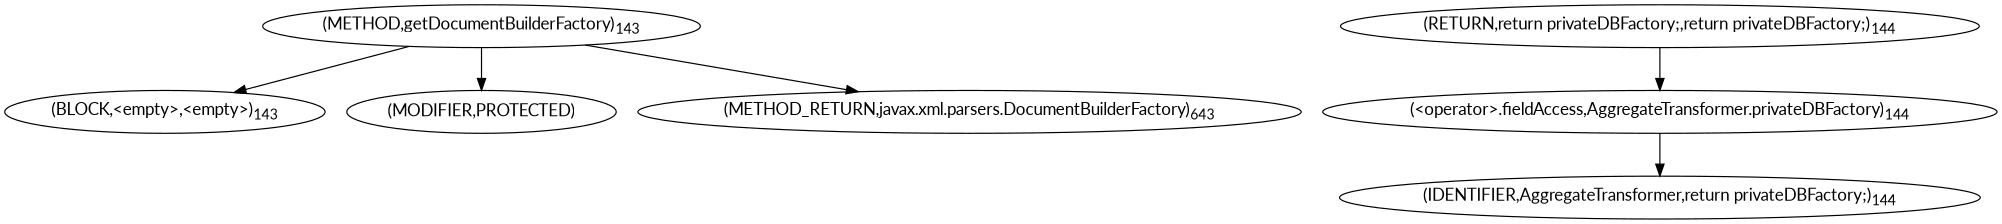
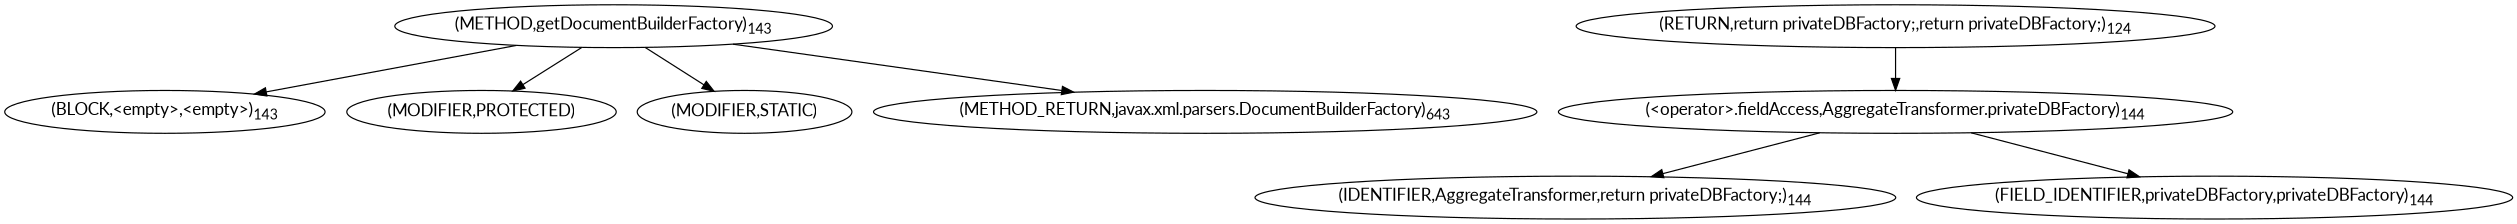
(1884, 24) -> (2119, 24)
none -> (745, 112)
none -> (2215, 198)
